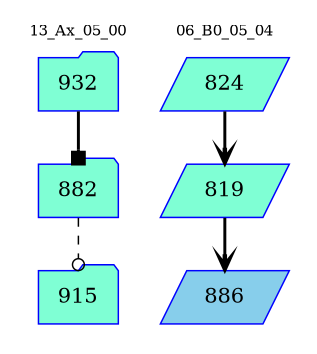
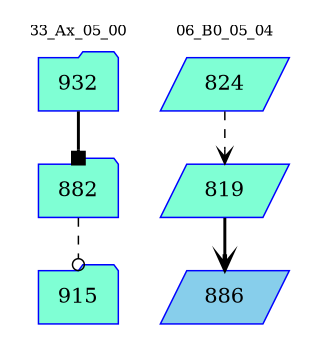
(78, 32) -> (78, 32)
(225, 130) -> (225, 130)
